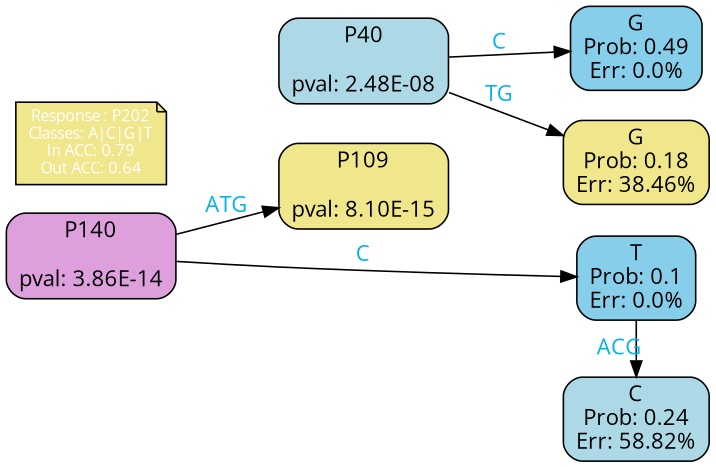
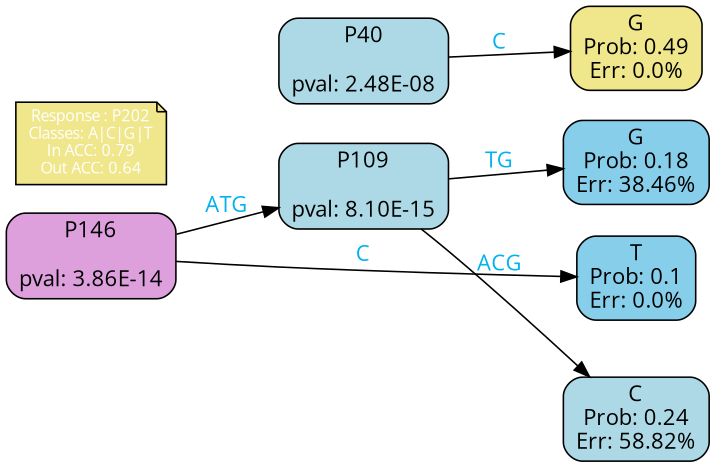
(636, 48) -> (636, 48)
(499, 111) -> (498, 174)
(636, 162) -> (636, 162)
(364, 186) -> (364, 186)
(91, 256) -> (91, 256)
(636, 341) -> (501, 296)
